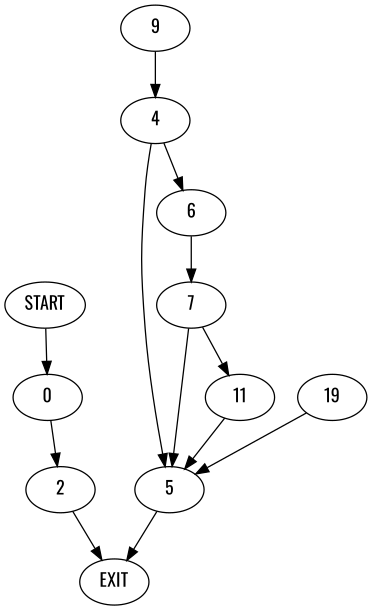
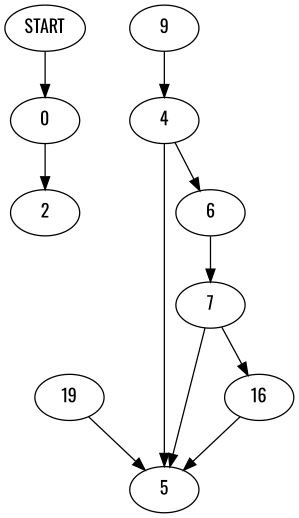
(240, 397) -> (259, 397)
(114, 582) -> none
